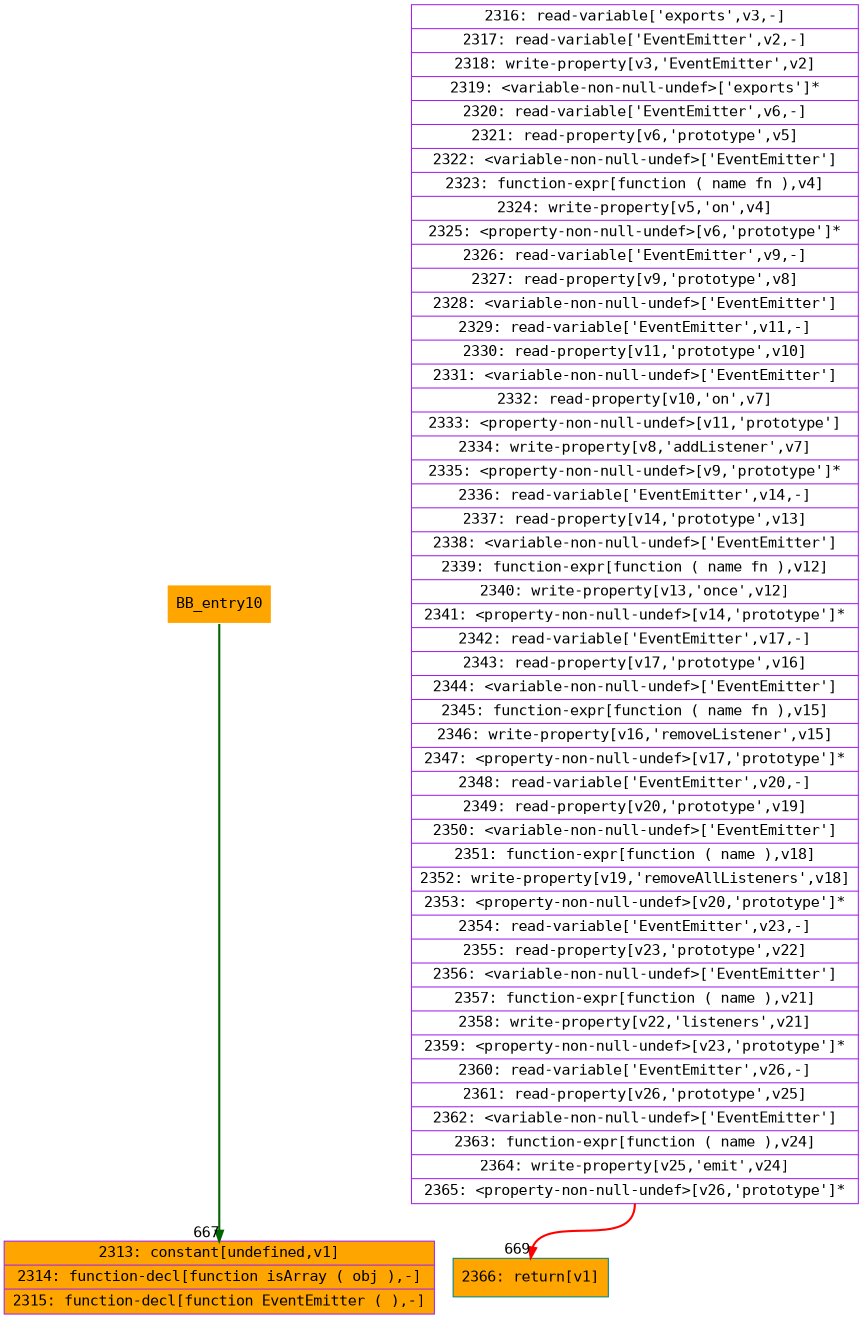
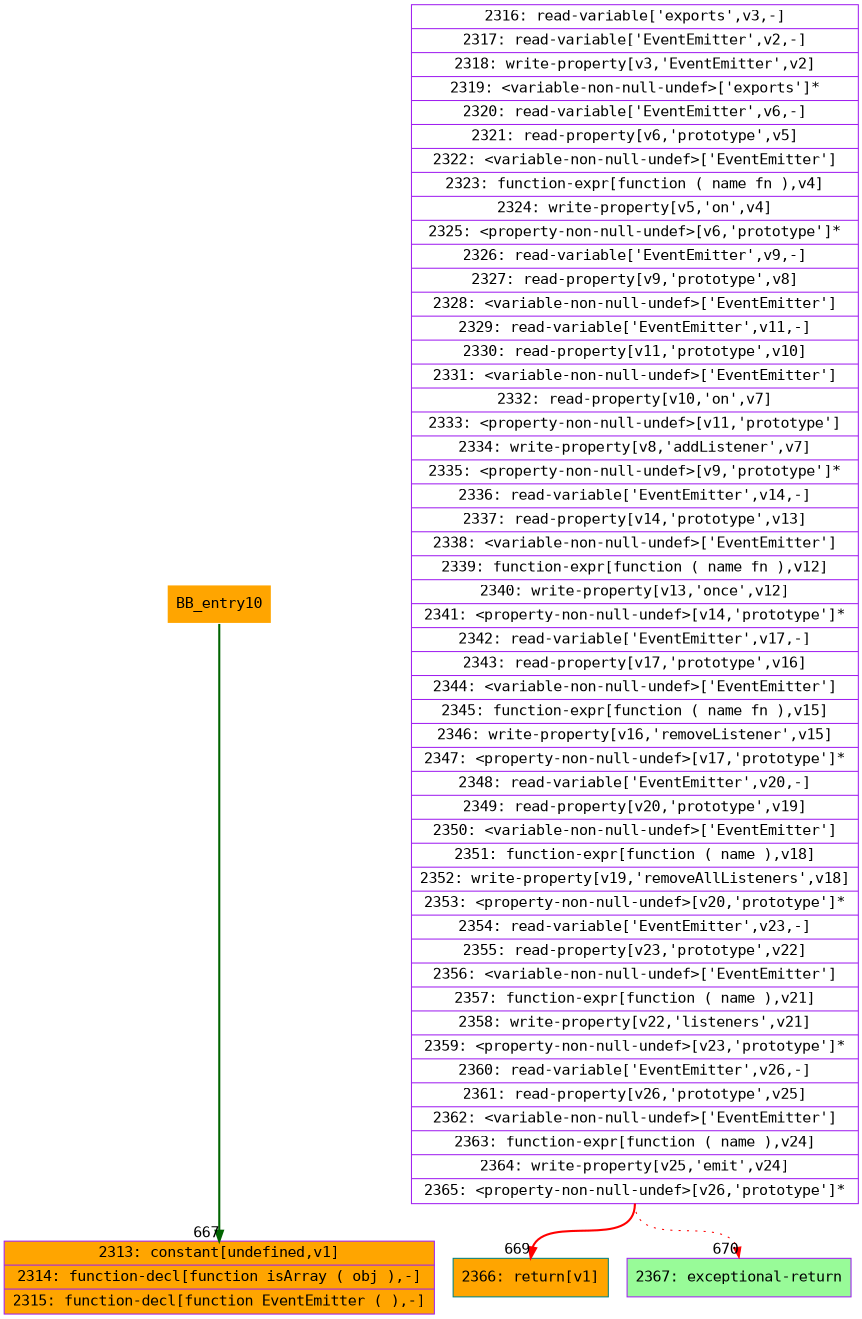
none -> (739, 1278)
